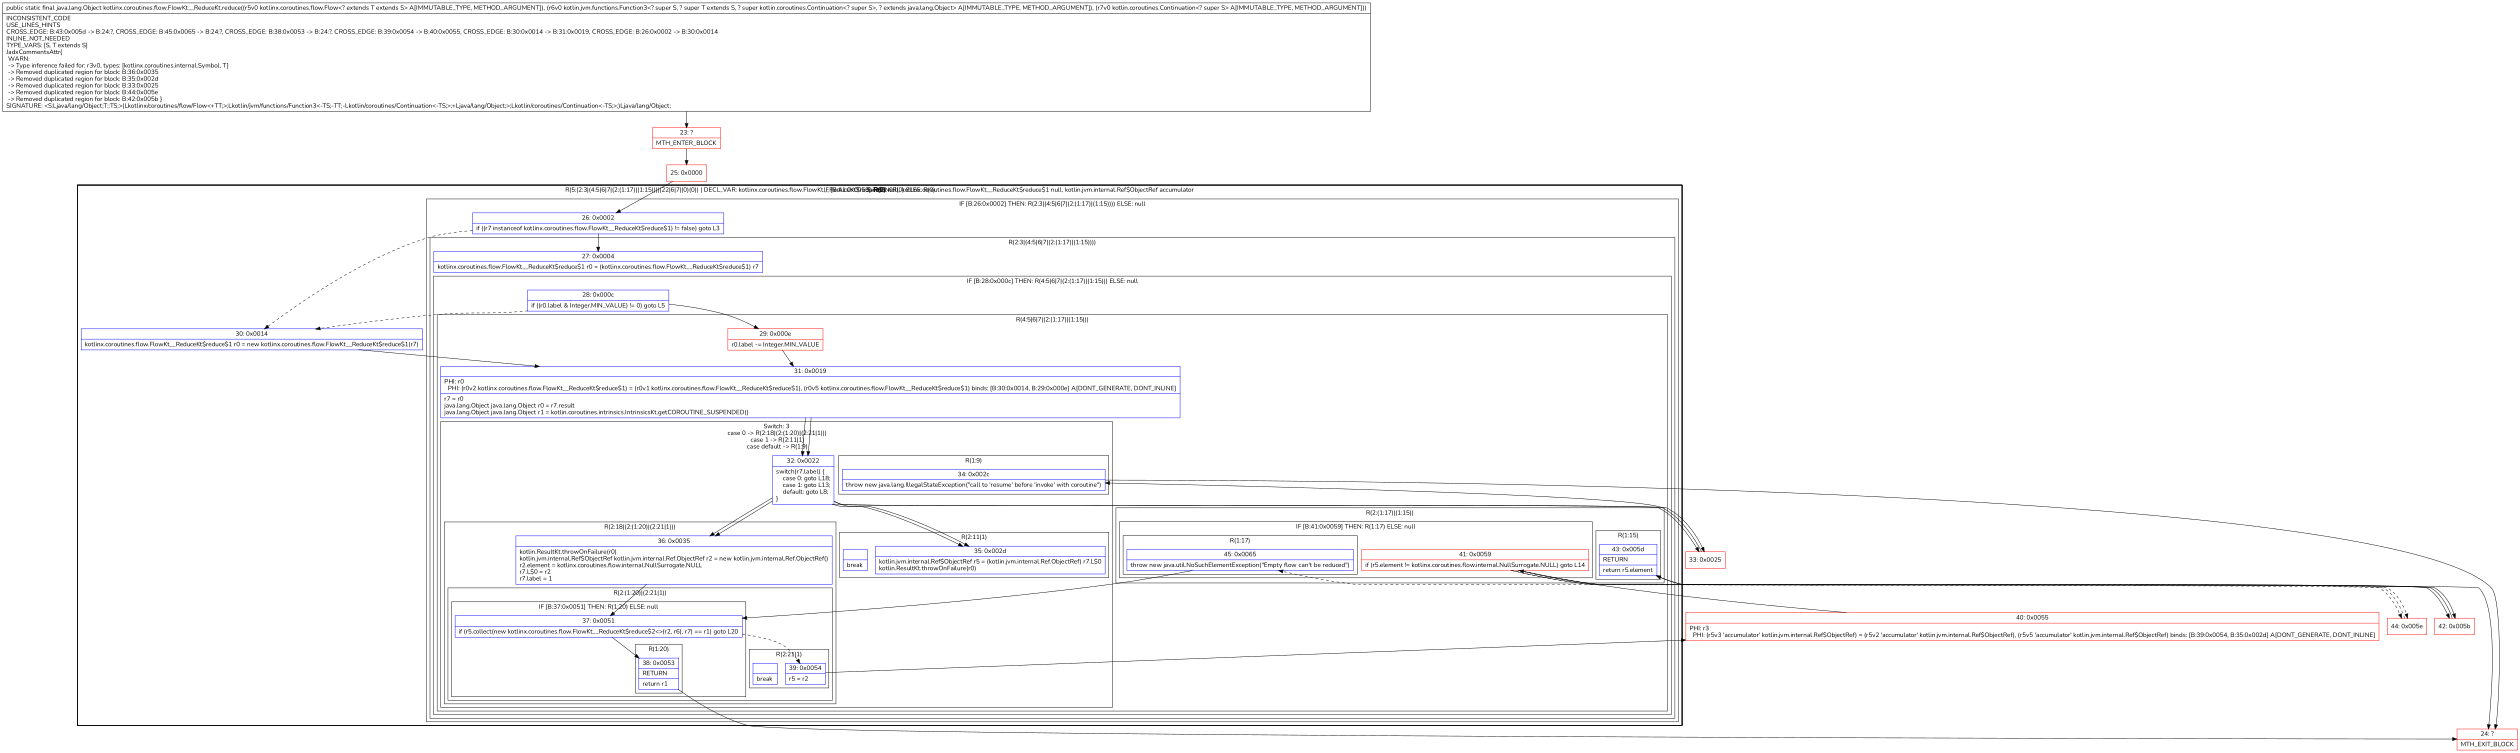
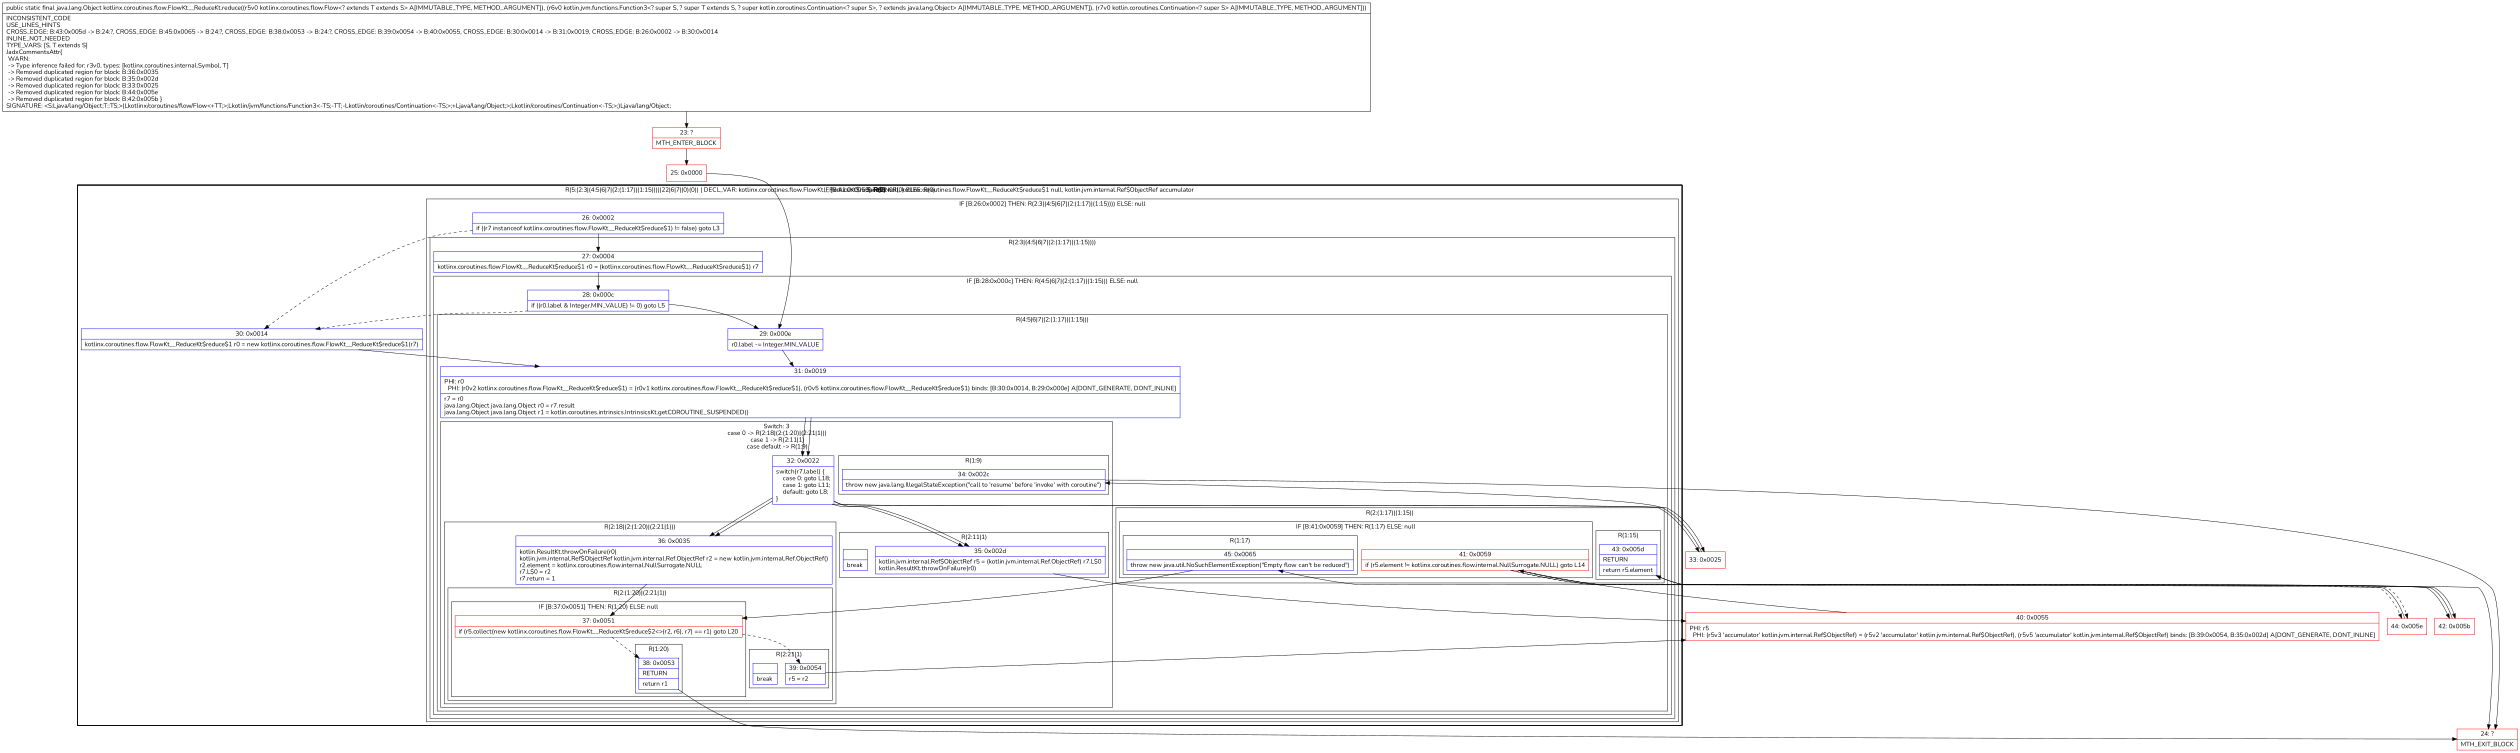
(646, 196) -> (787, 221)
none -> (598, 279)
(775, 339) -> (775, 339)
(803, 485) -> (803, 485)
(536, 579) -> (537, 579)
(1851, 585) -> (1851, 585)
none -> (1367, 606)
(599, 626) -> (599, 626)
(1700, 628) -> (1700, 628)
(624, 646) -> (624, 646)
